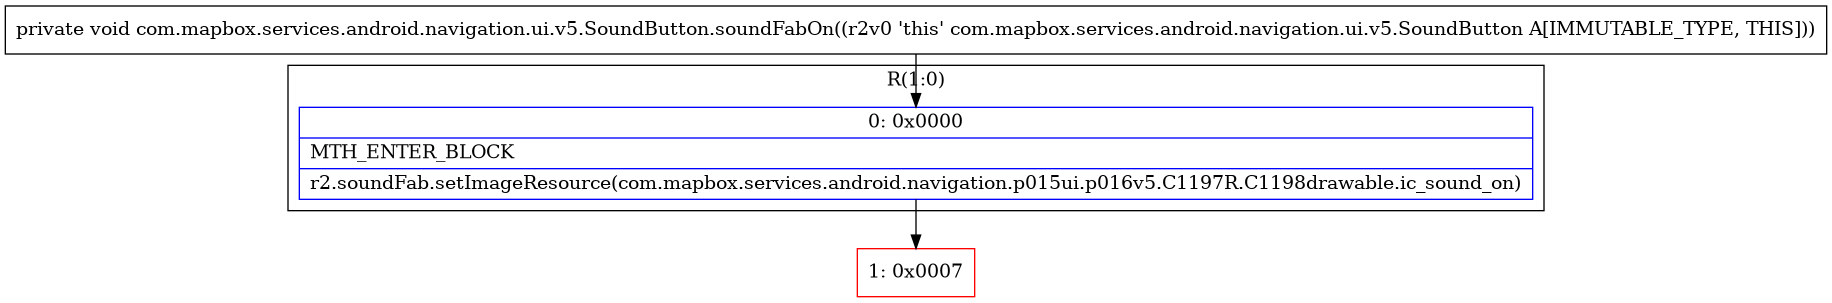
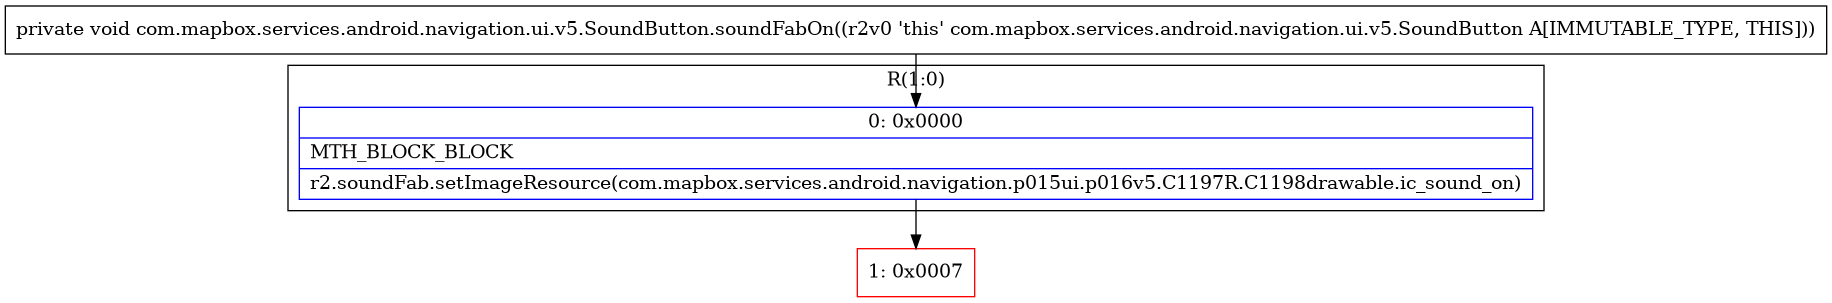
(413, 153) -> (412, 153)
